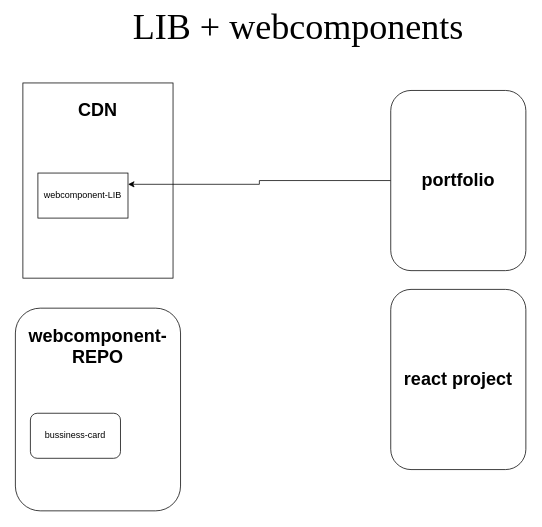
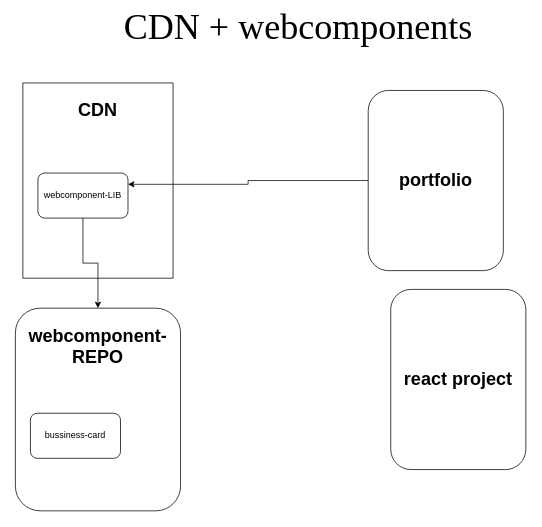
(298, 27) -> (298, 27)
(458, 180) -> (435, 180)
(83, 195) -> (83, 195)
none -> (98, 263)
